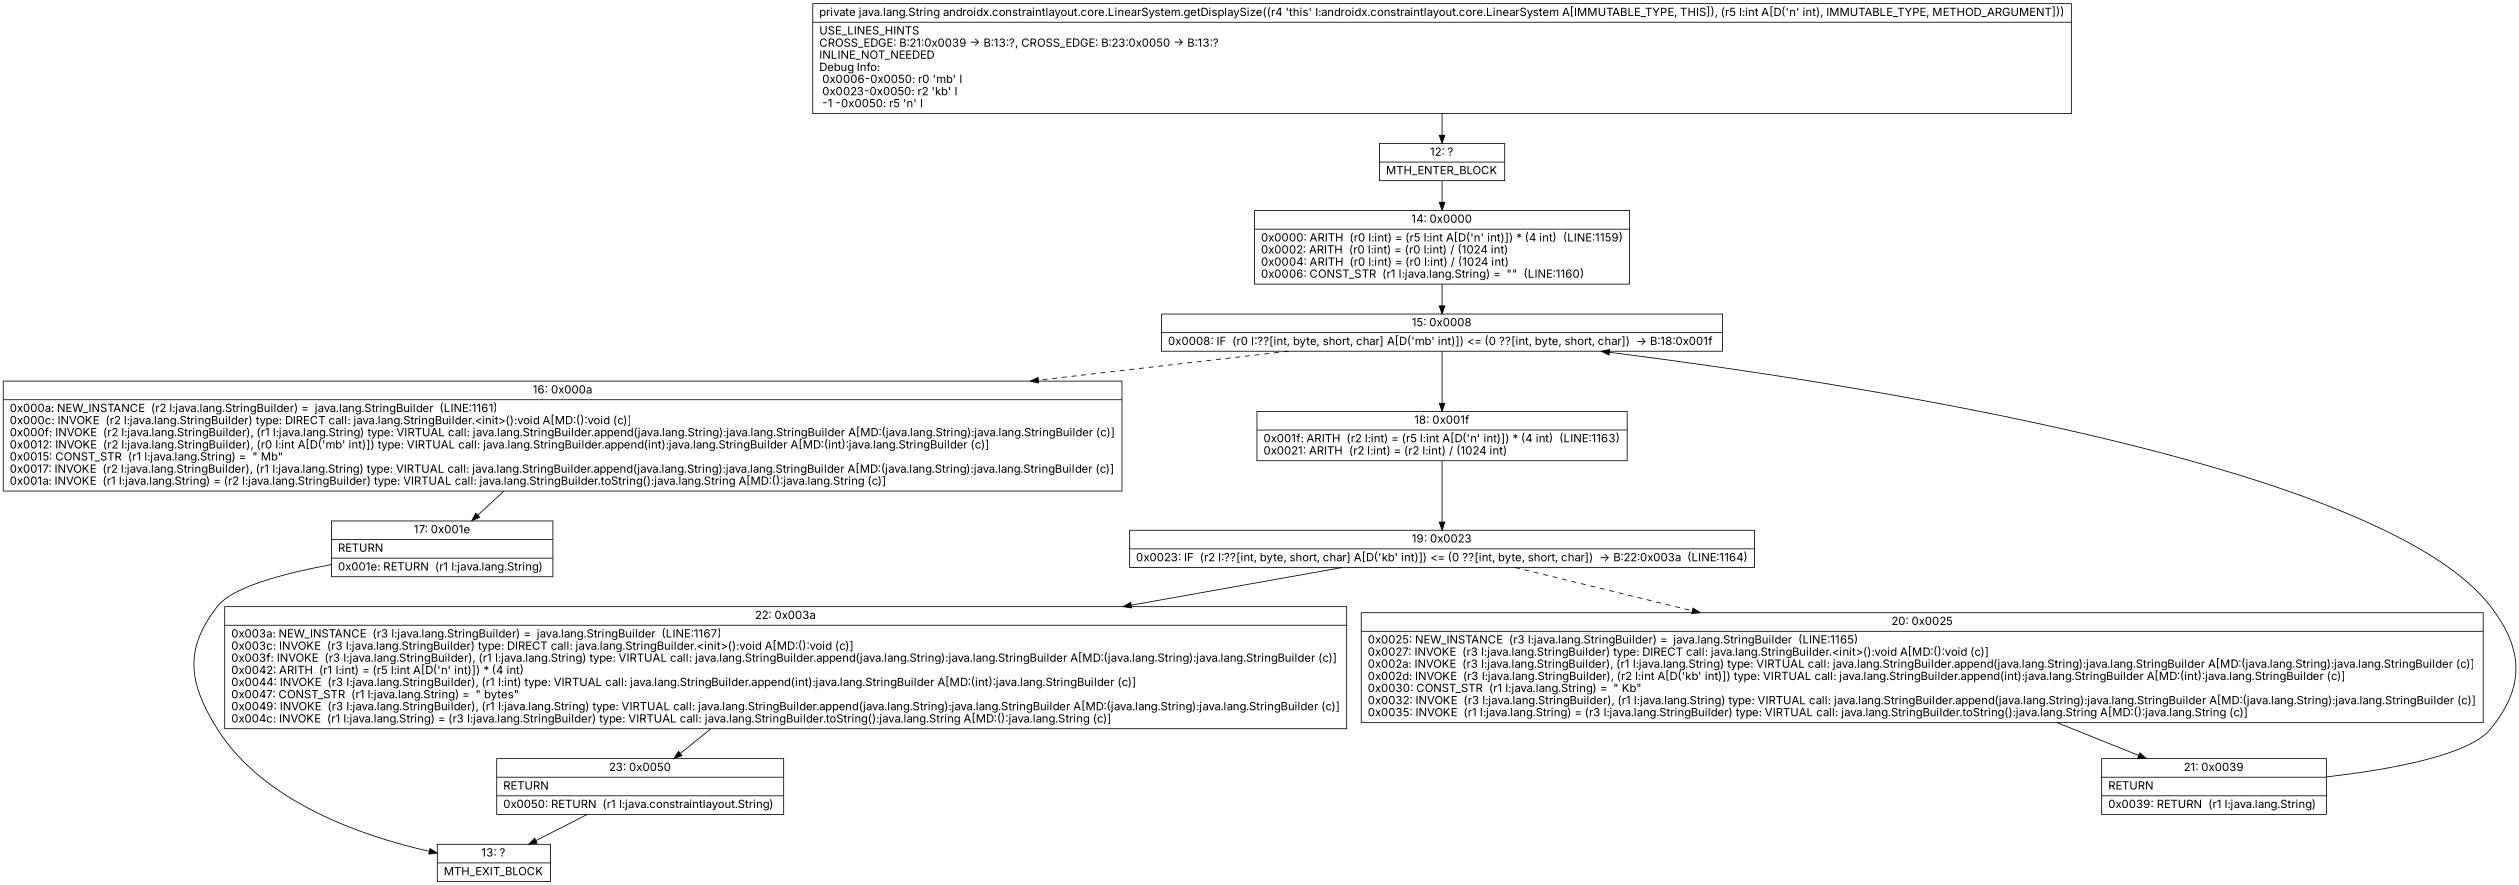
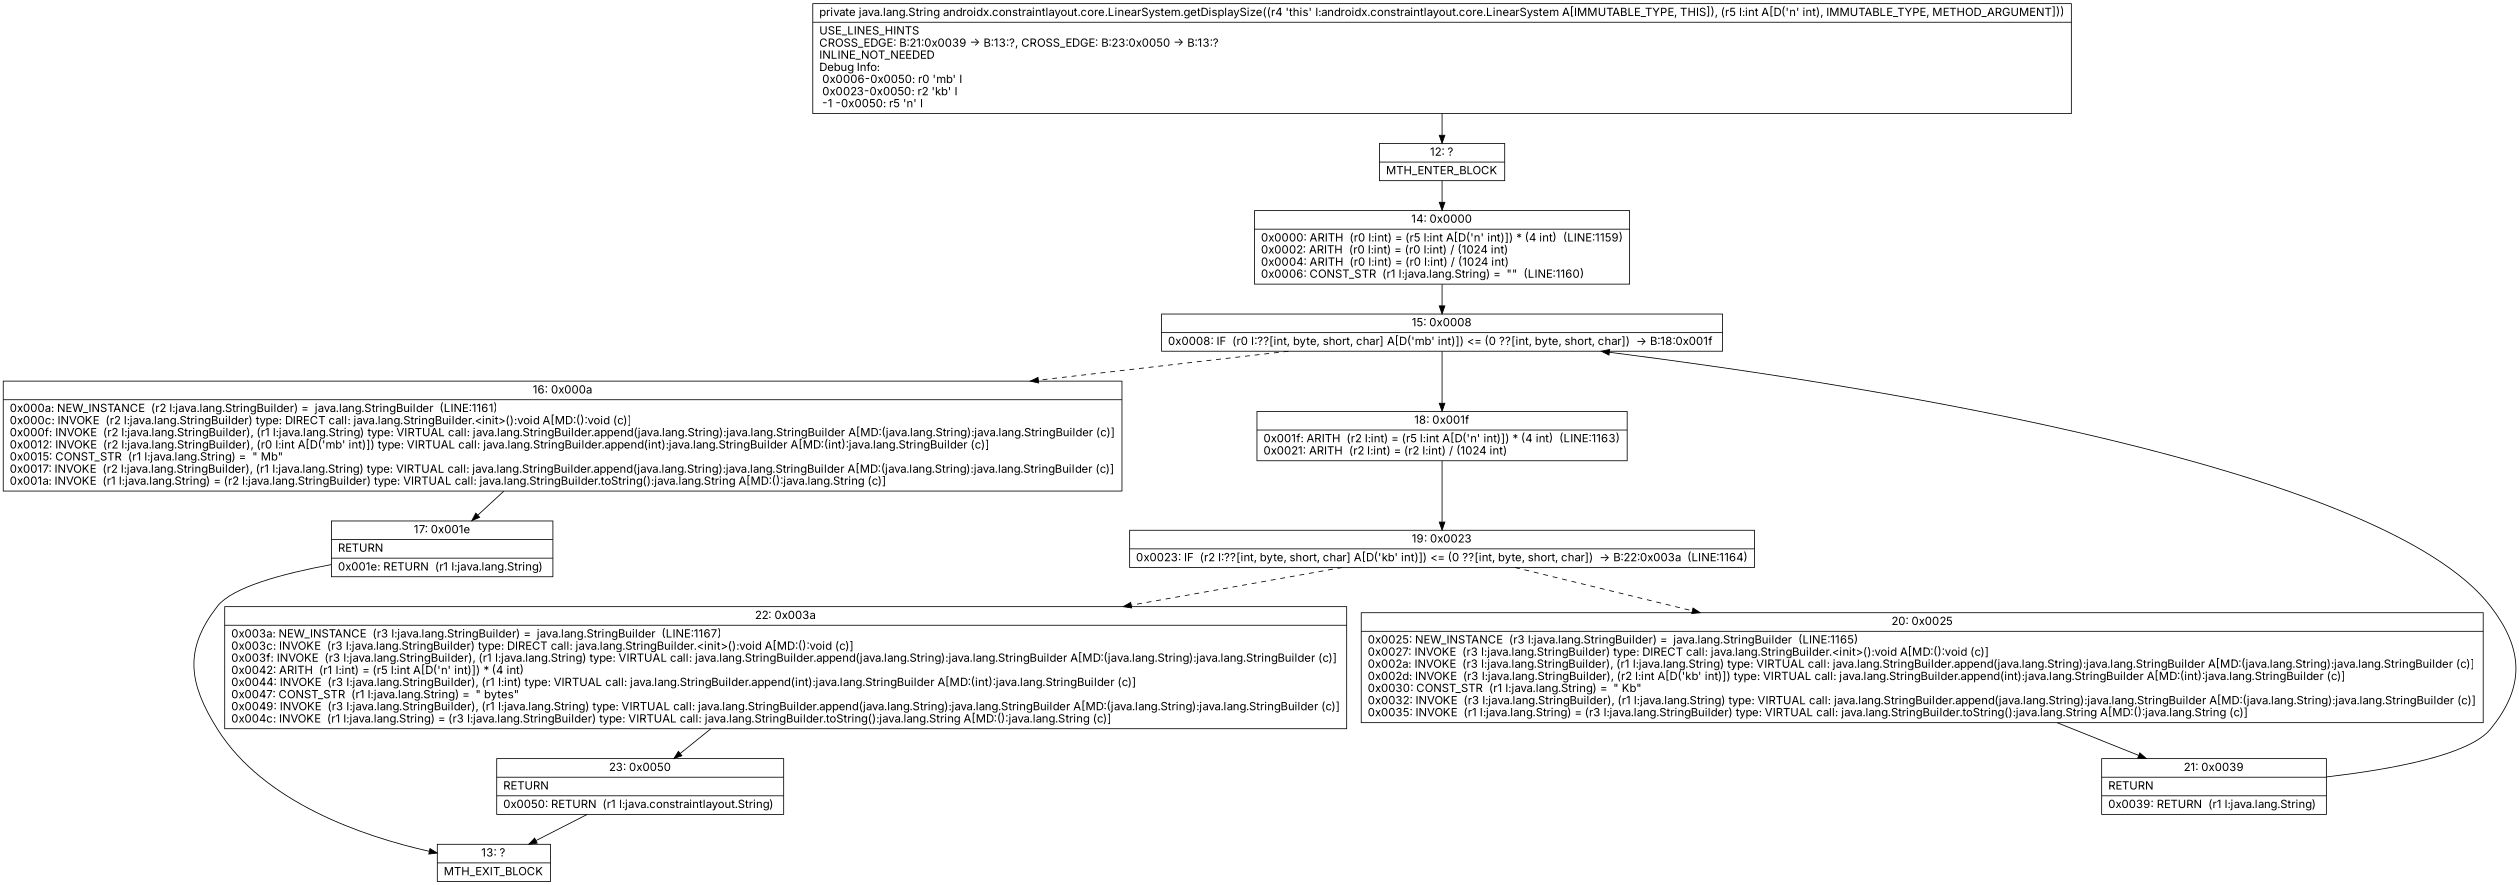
(1237, 586) -> (1237, 586)
